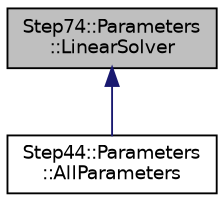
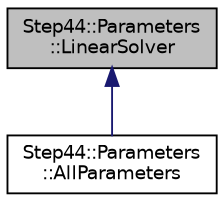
(112, 38) -> (112, 38)
